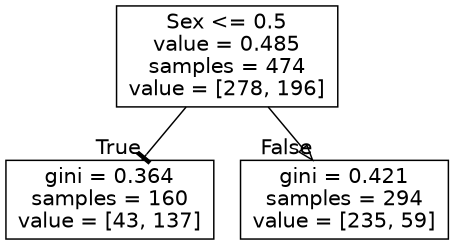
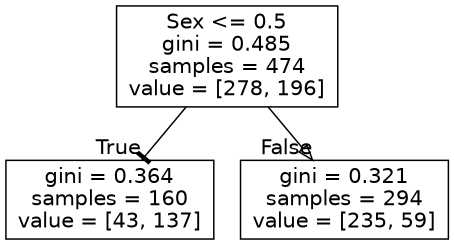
(227, 56) -> (227, 56)
(344, 200) -> (344, 200)
